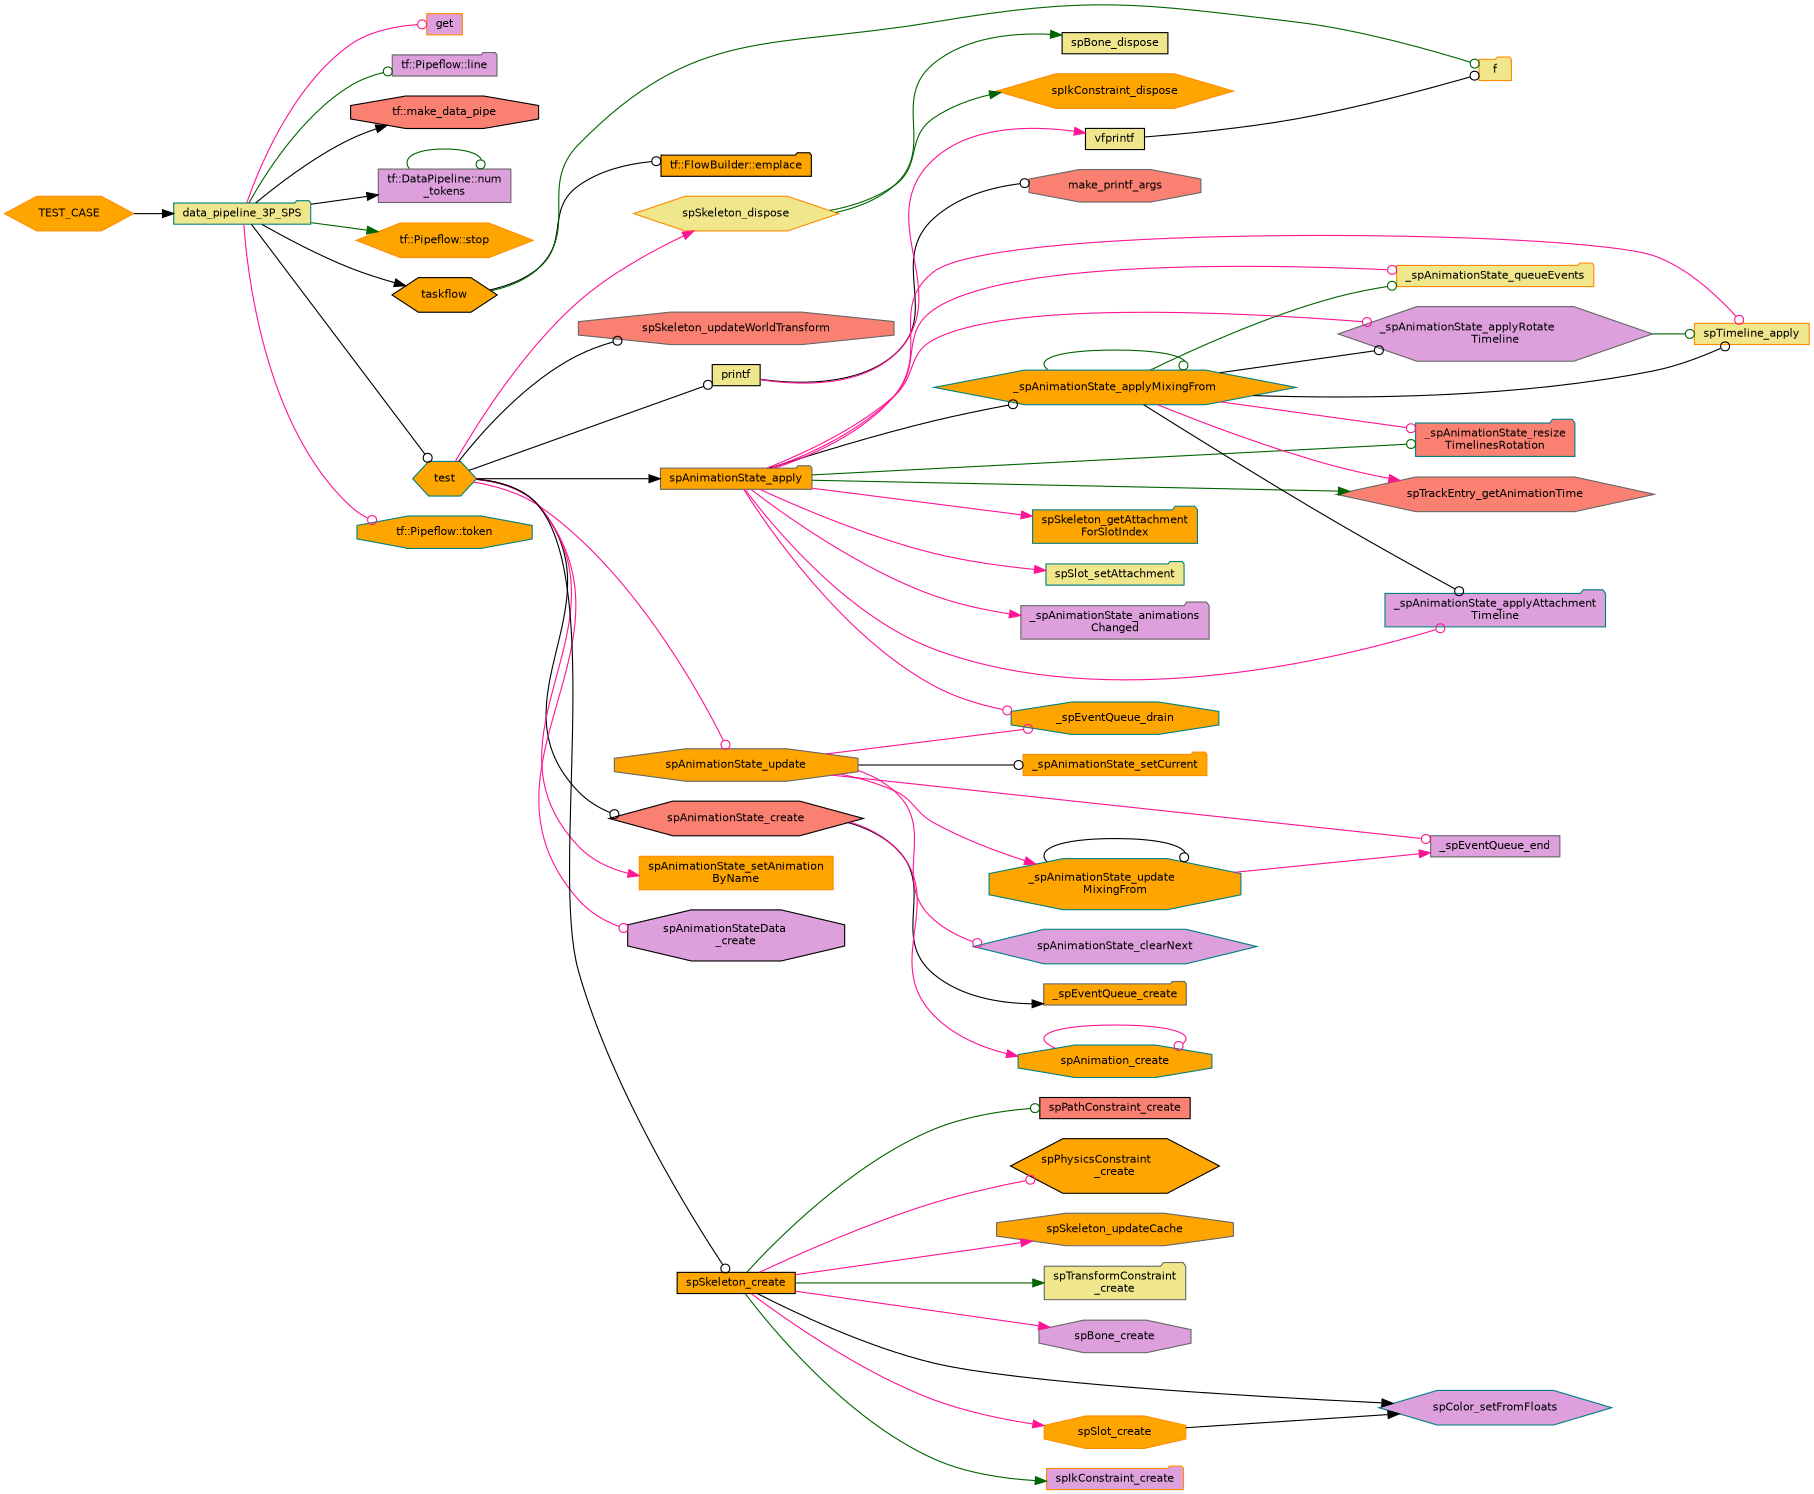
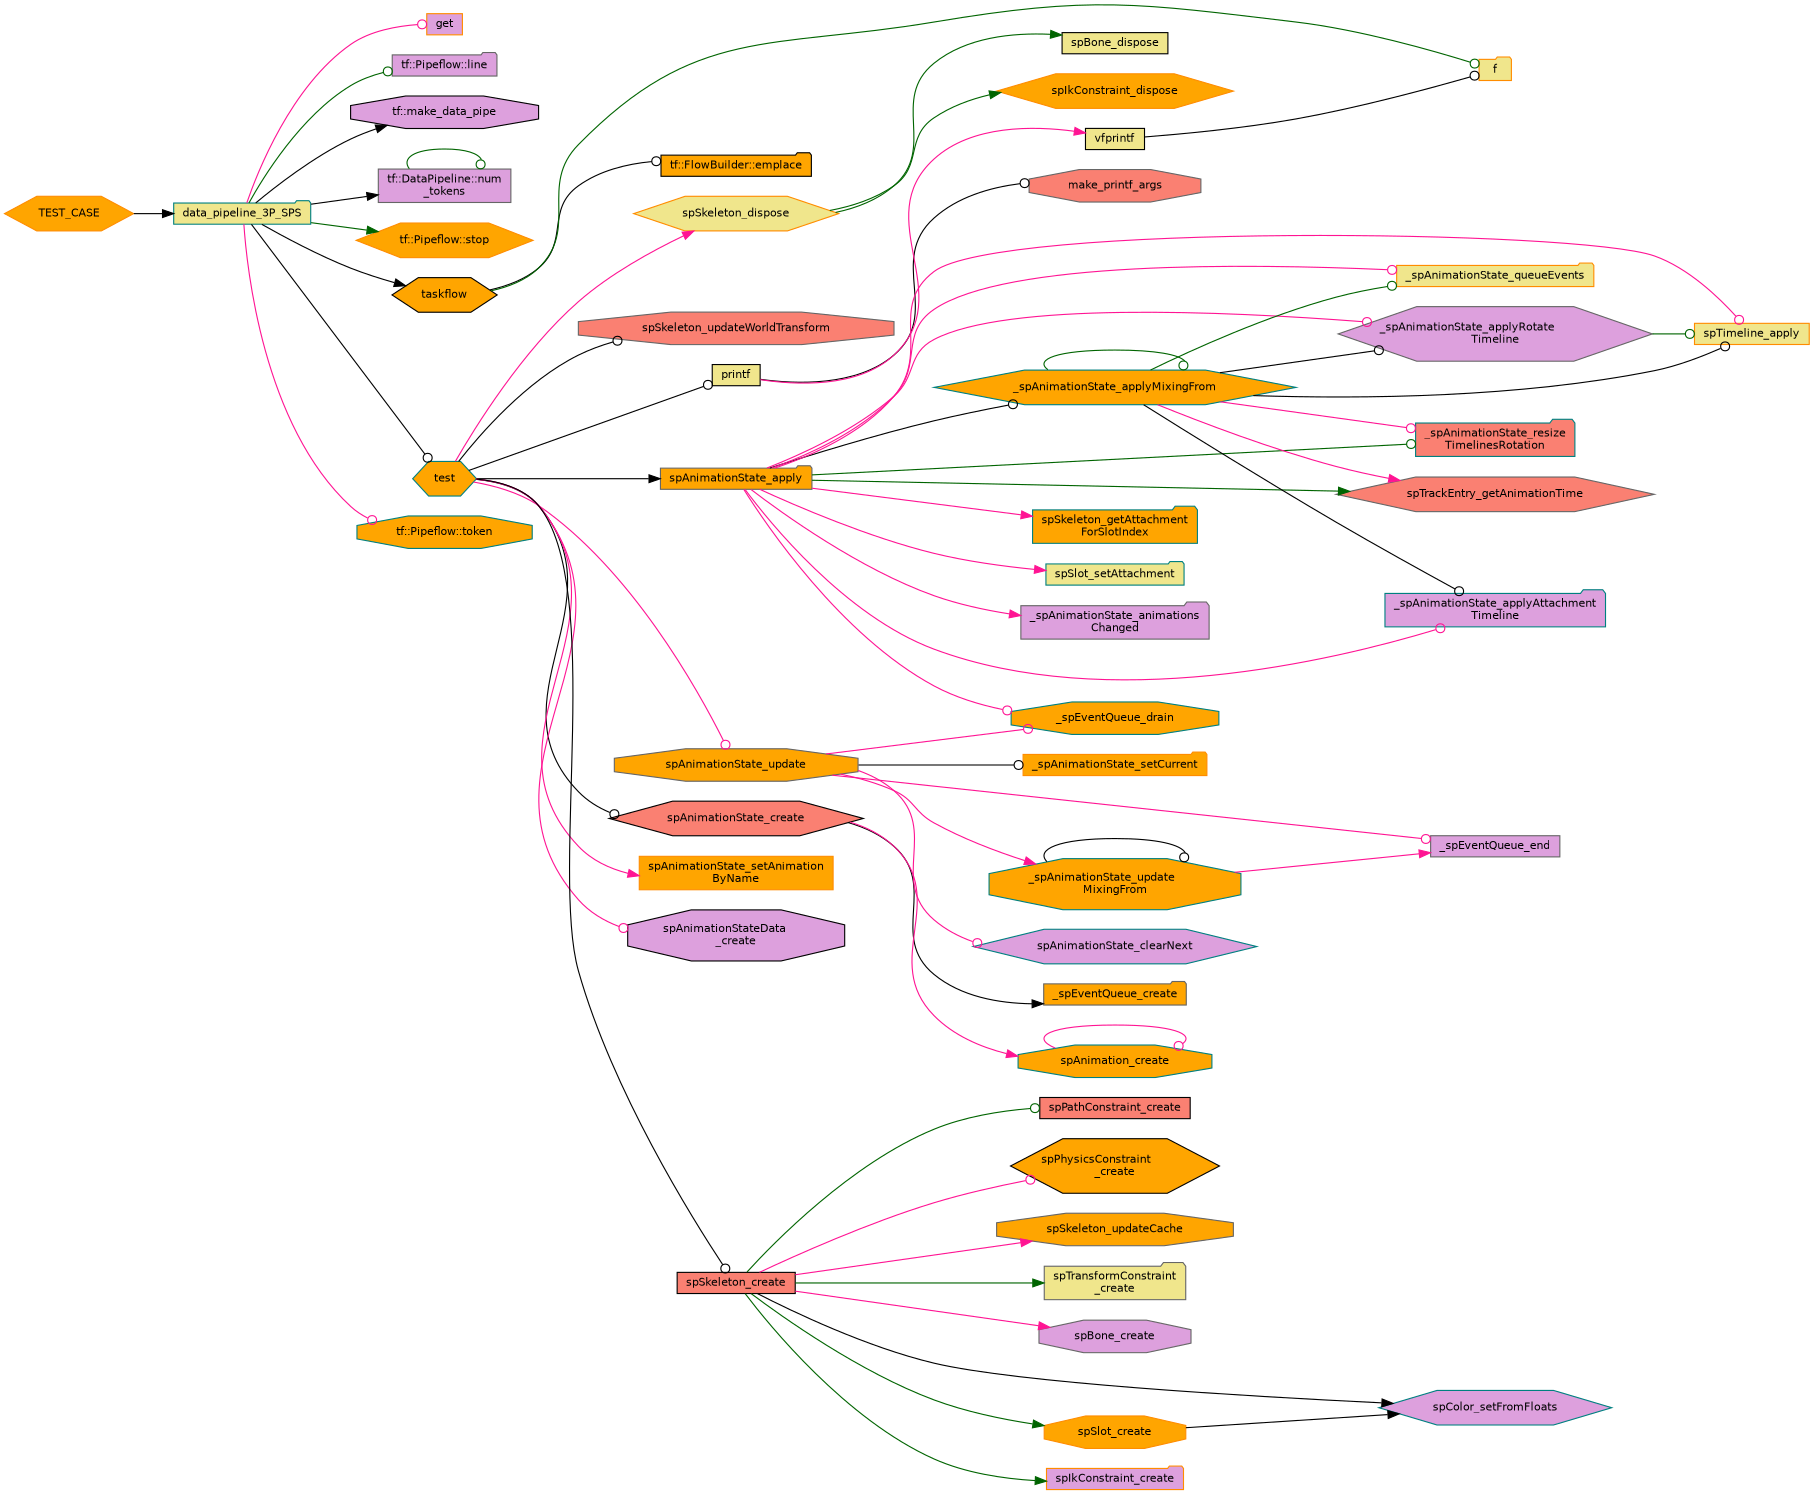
(445, 112) -> (445, 112)
(736, 1283) -> (736, 1283)
(884, 1377) -> (884, 1377)
